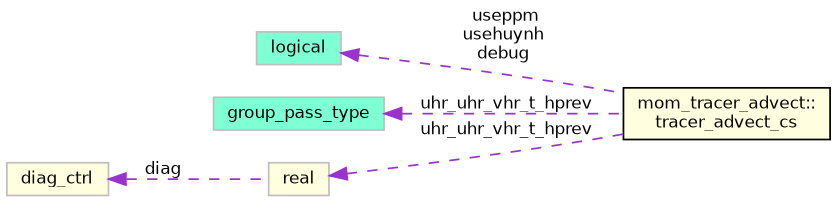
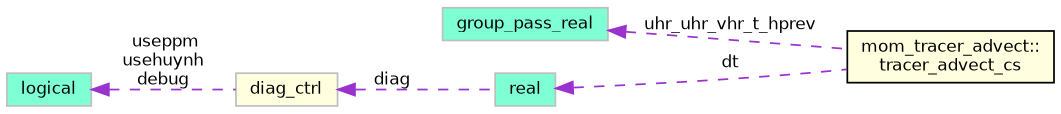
(491, 72) -> (172, 90)
(299, 114) -> (525, 24)
(504, 130) -> (728, 63)
(299, 179) -> (525, 90)
